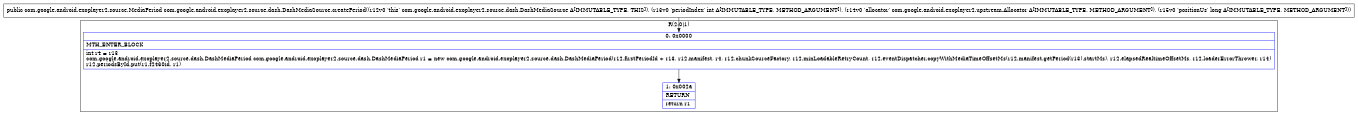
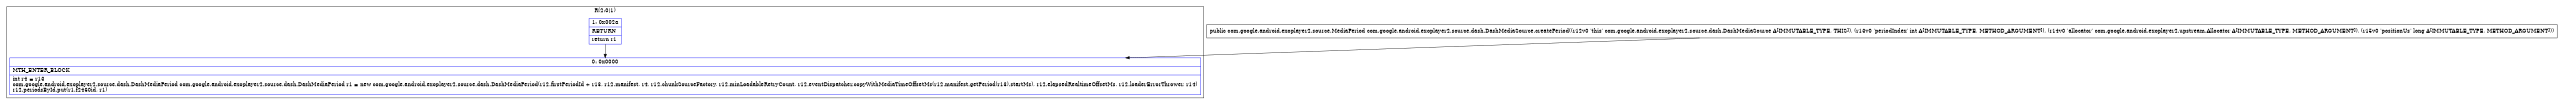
(679, 74) -> (605, 49)
